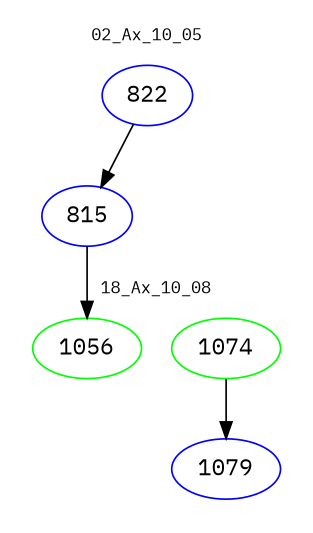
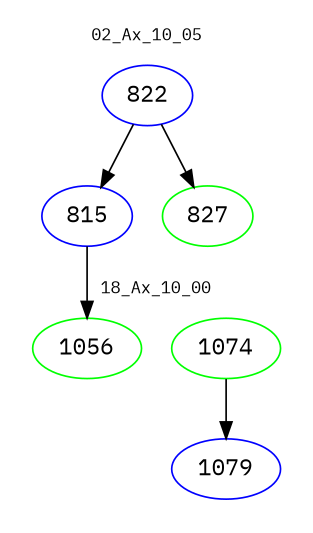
none -> (208, 216)
(157, 289) -> (157, 289)
